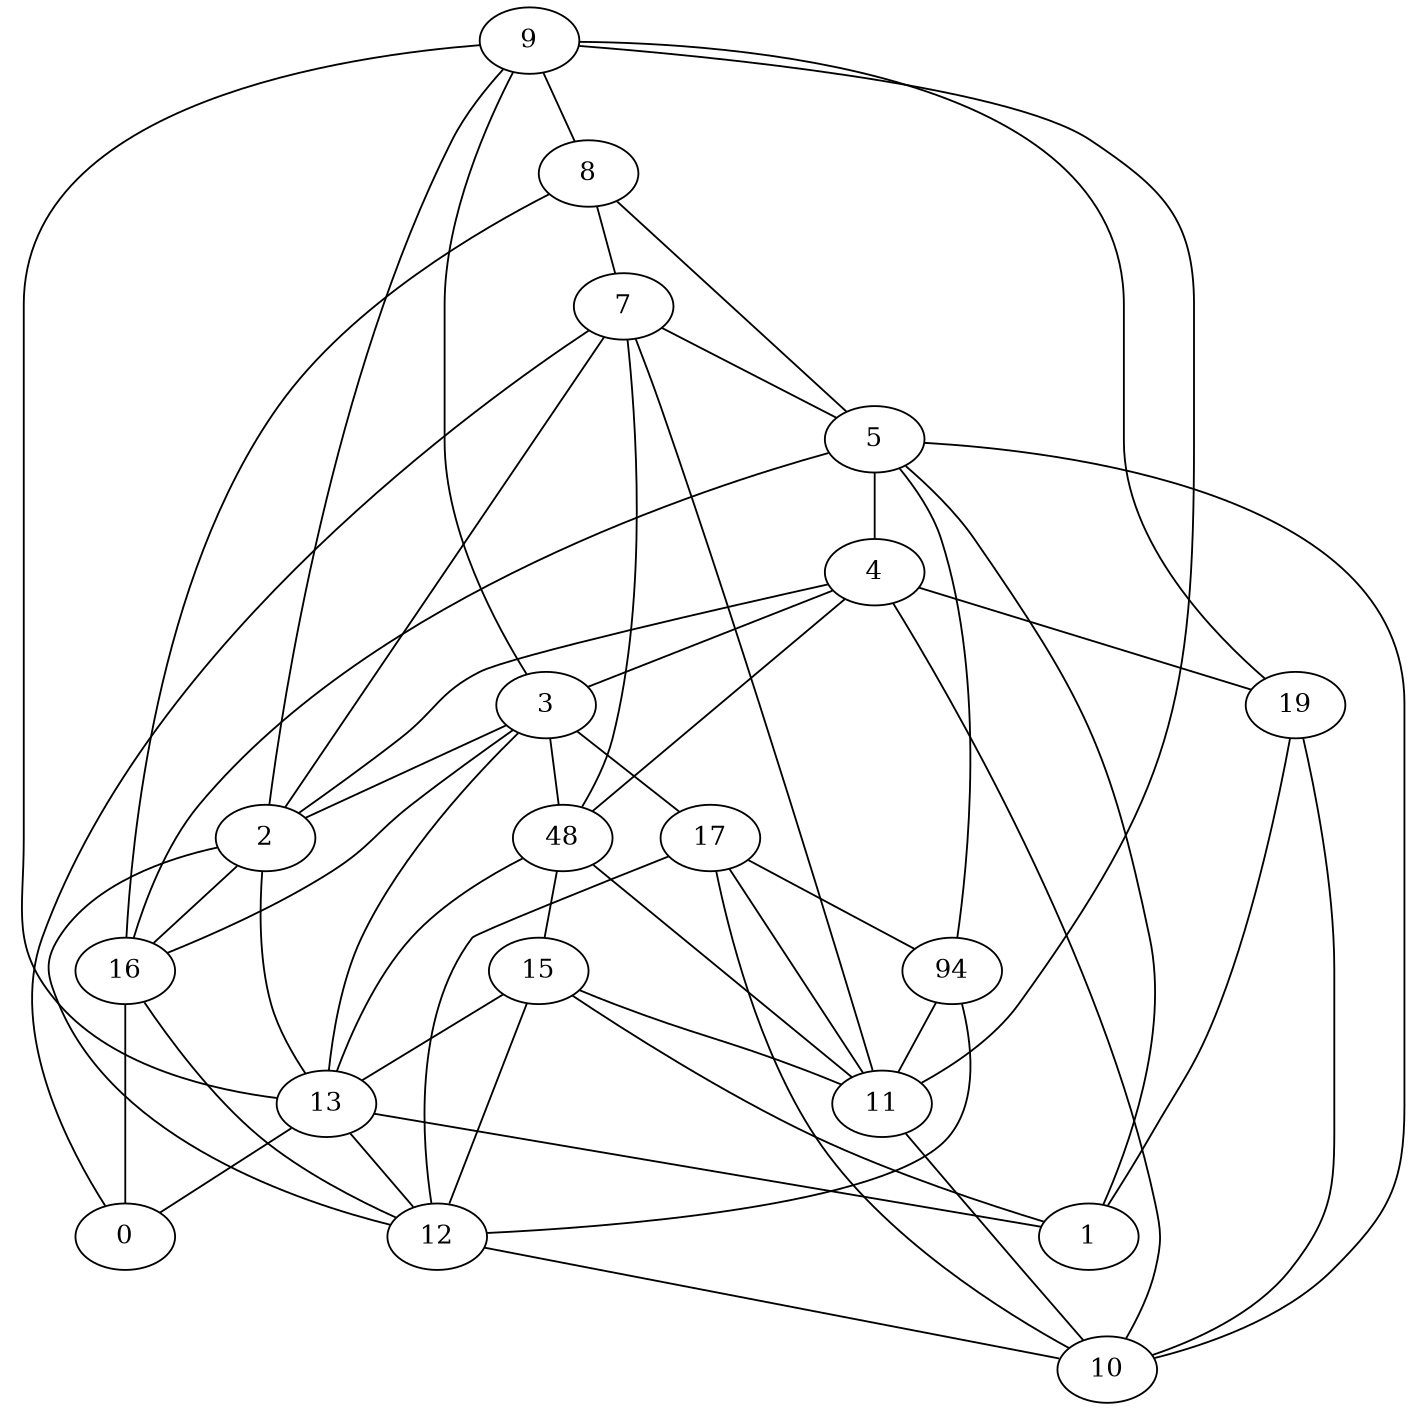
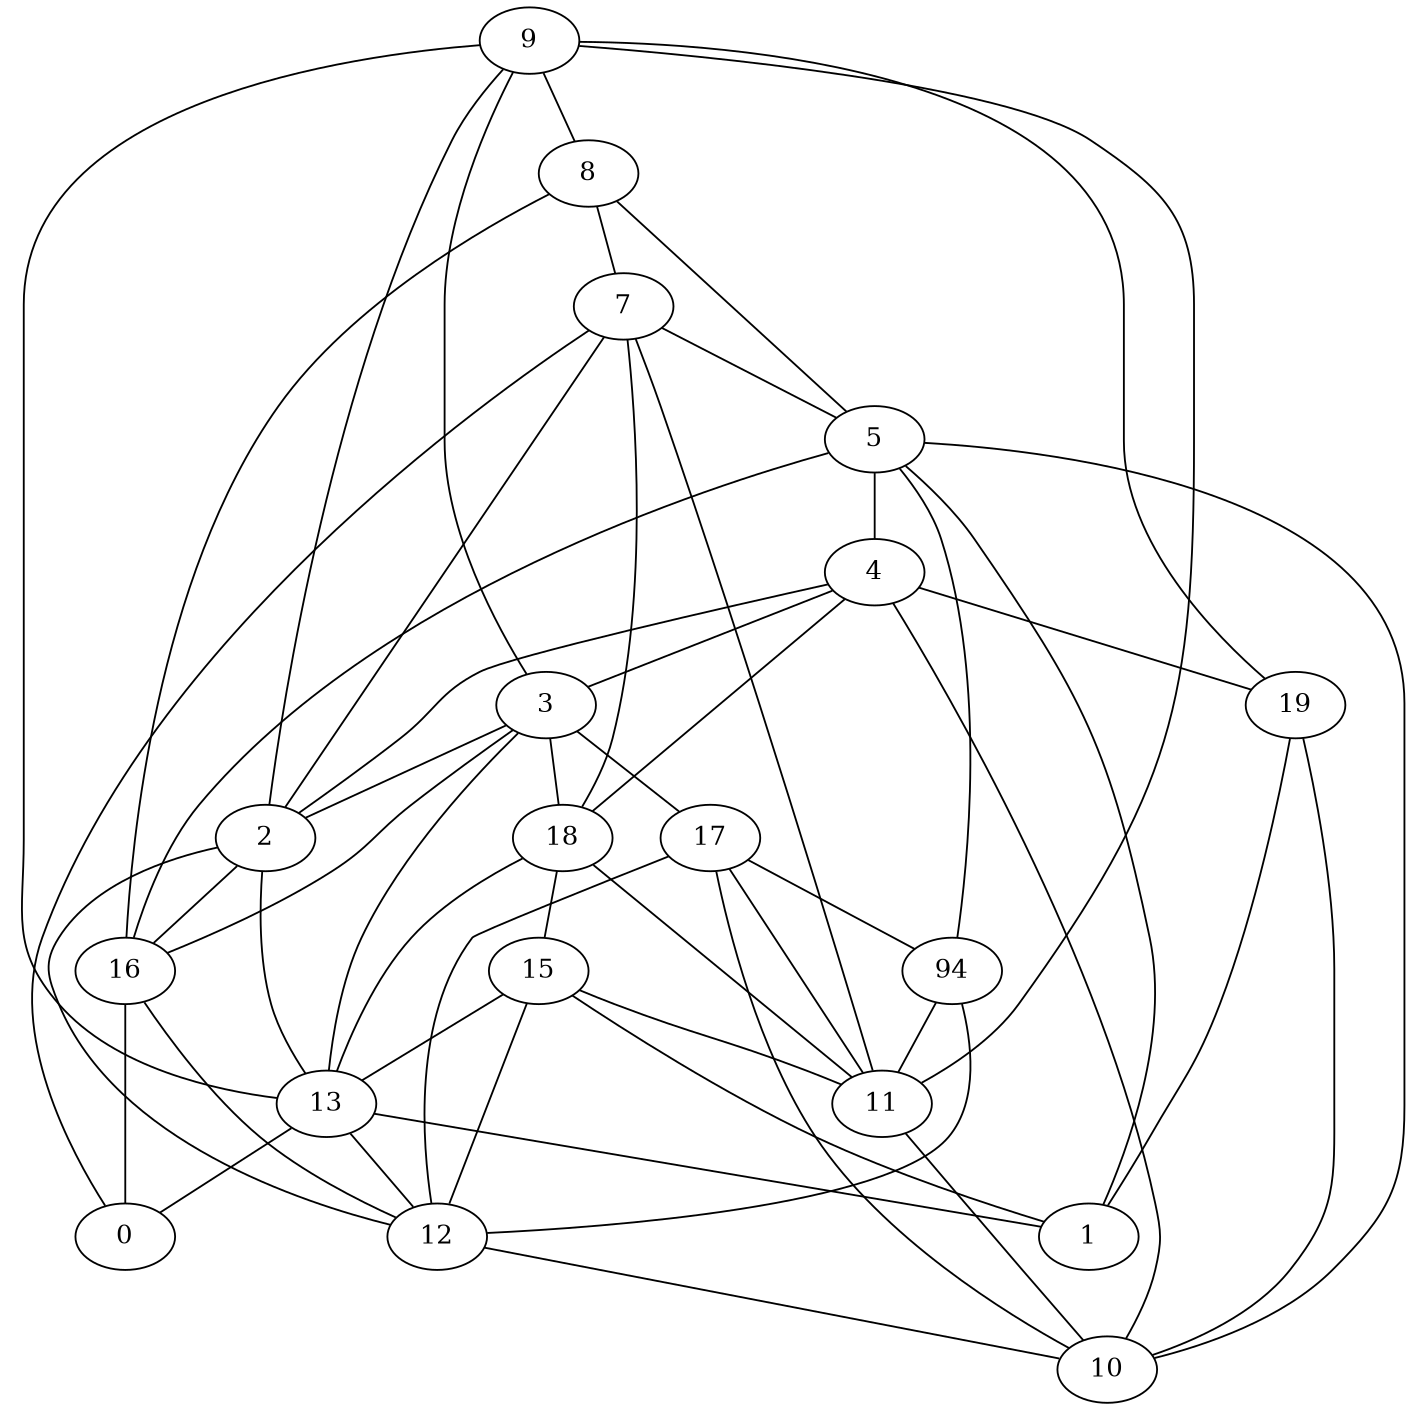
(563, 838) -> (563, 838)
